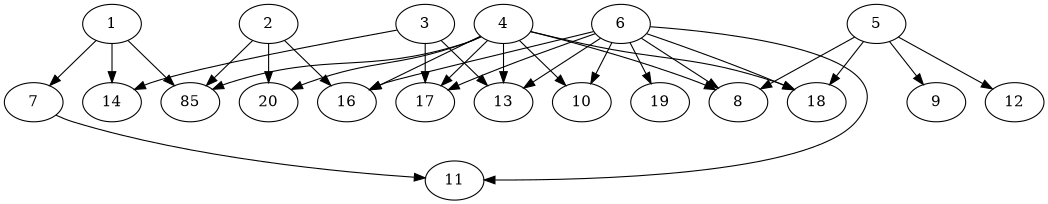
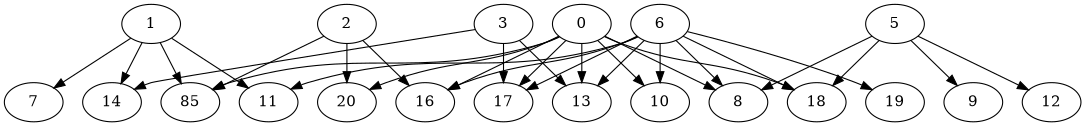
(504, 24) -> (582, 24)
(233, 157) -> (205, 60)
